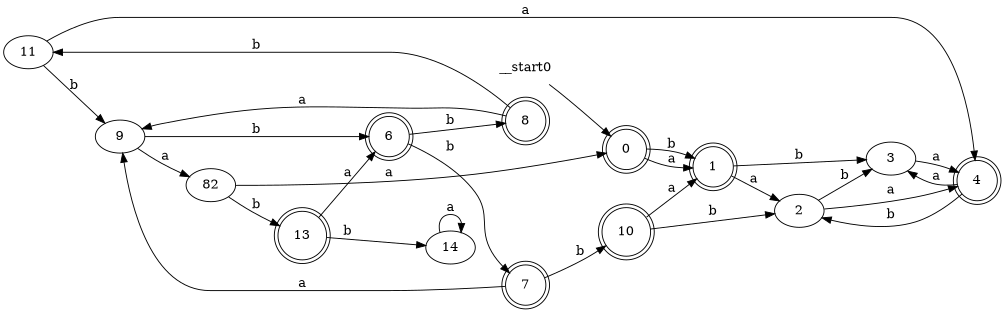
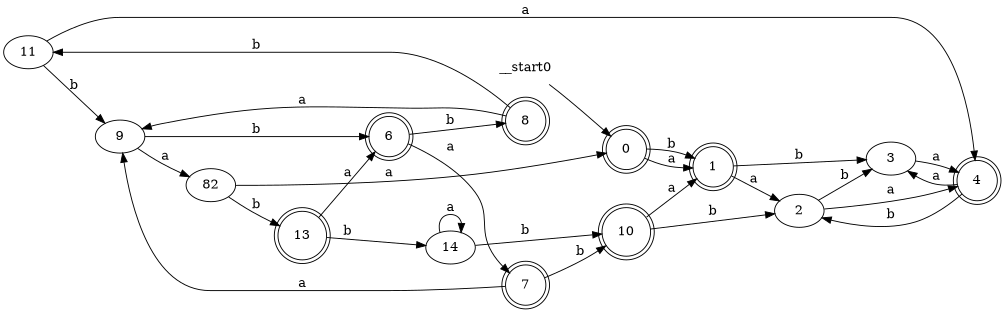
(451, 147) -> (451, 147)
none -> (534, 240)
